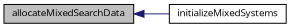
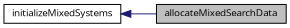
(157, 14) -> (144, 14)
